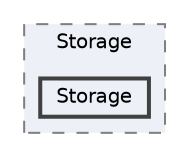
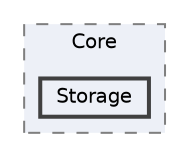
(95, 43) -> (95, 43)
